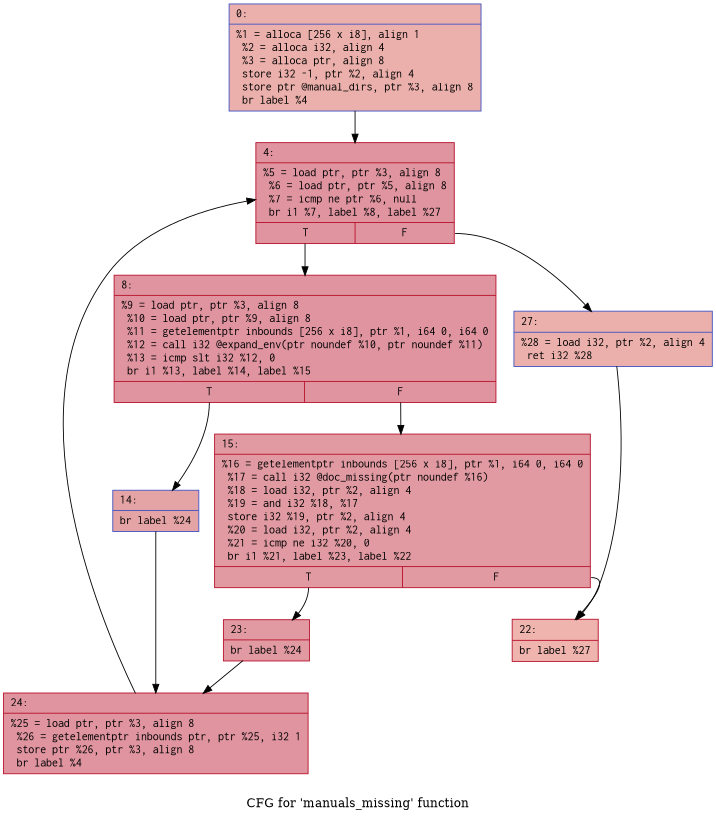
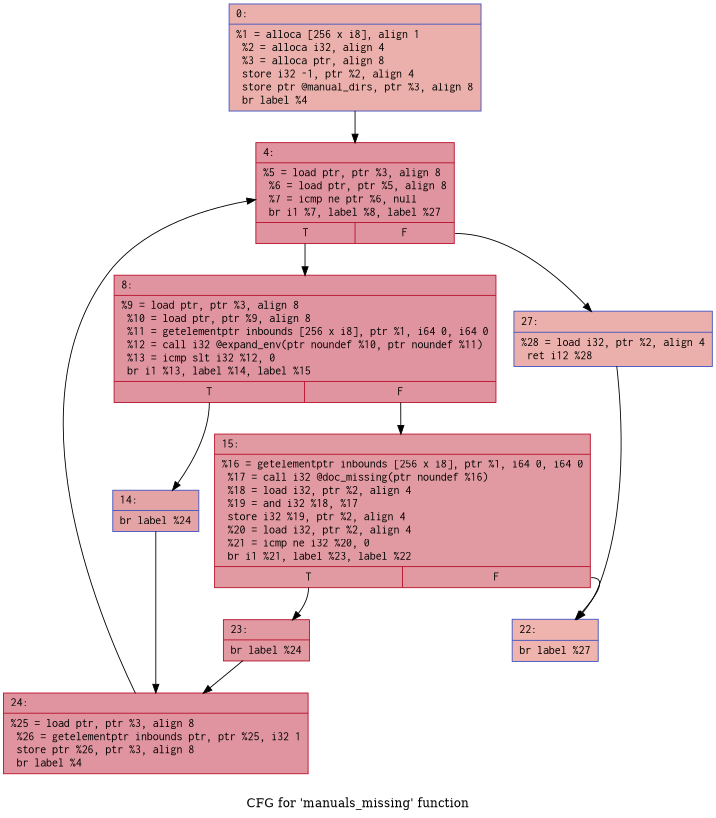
(557, 356) -> (557, 356)
(555, 640) -> (555, 640)
